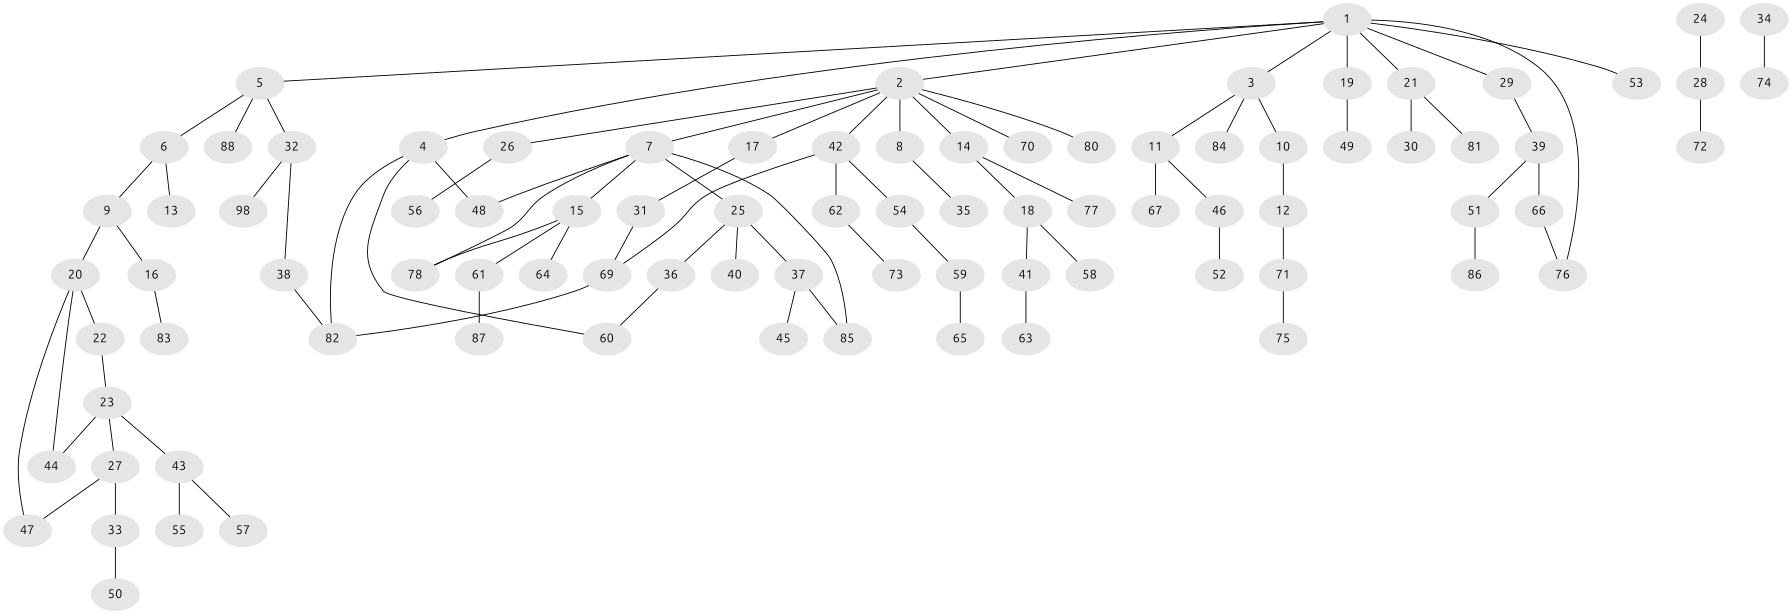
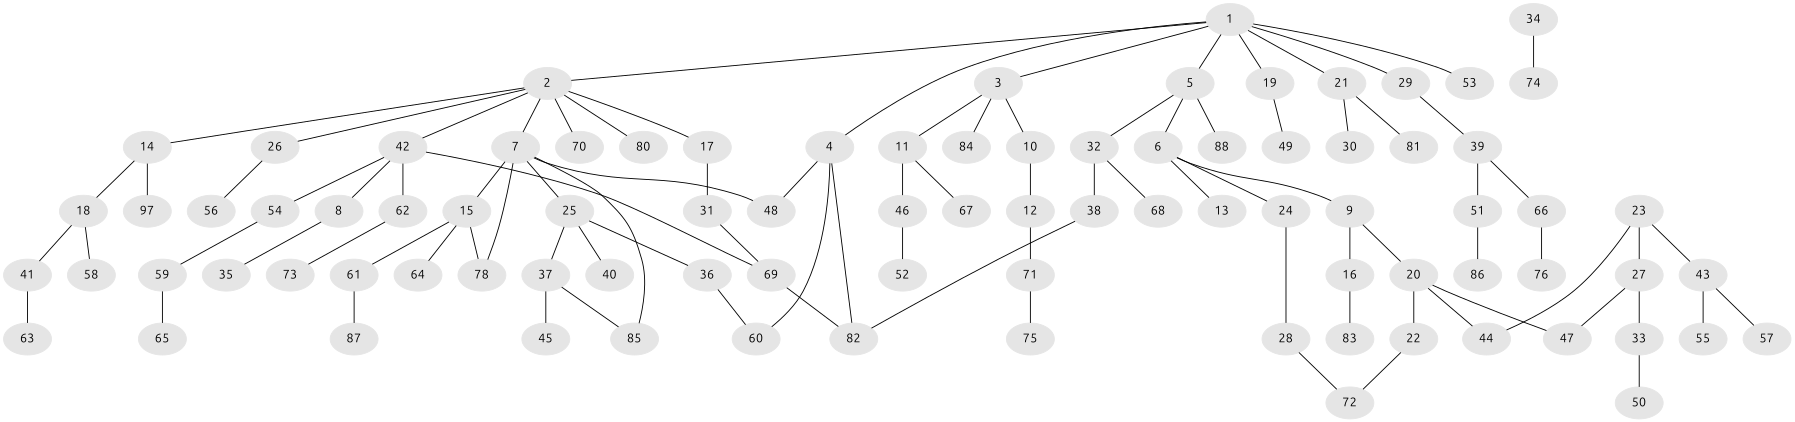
(1548, 77) -> none
(900, 115) -> (371, 179)
none -> (1222, 179)
(243, 211) -> (1158, 211)
(1092, 211) -> (147, 211)
(104, 371) -> (1382, 371)
